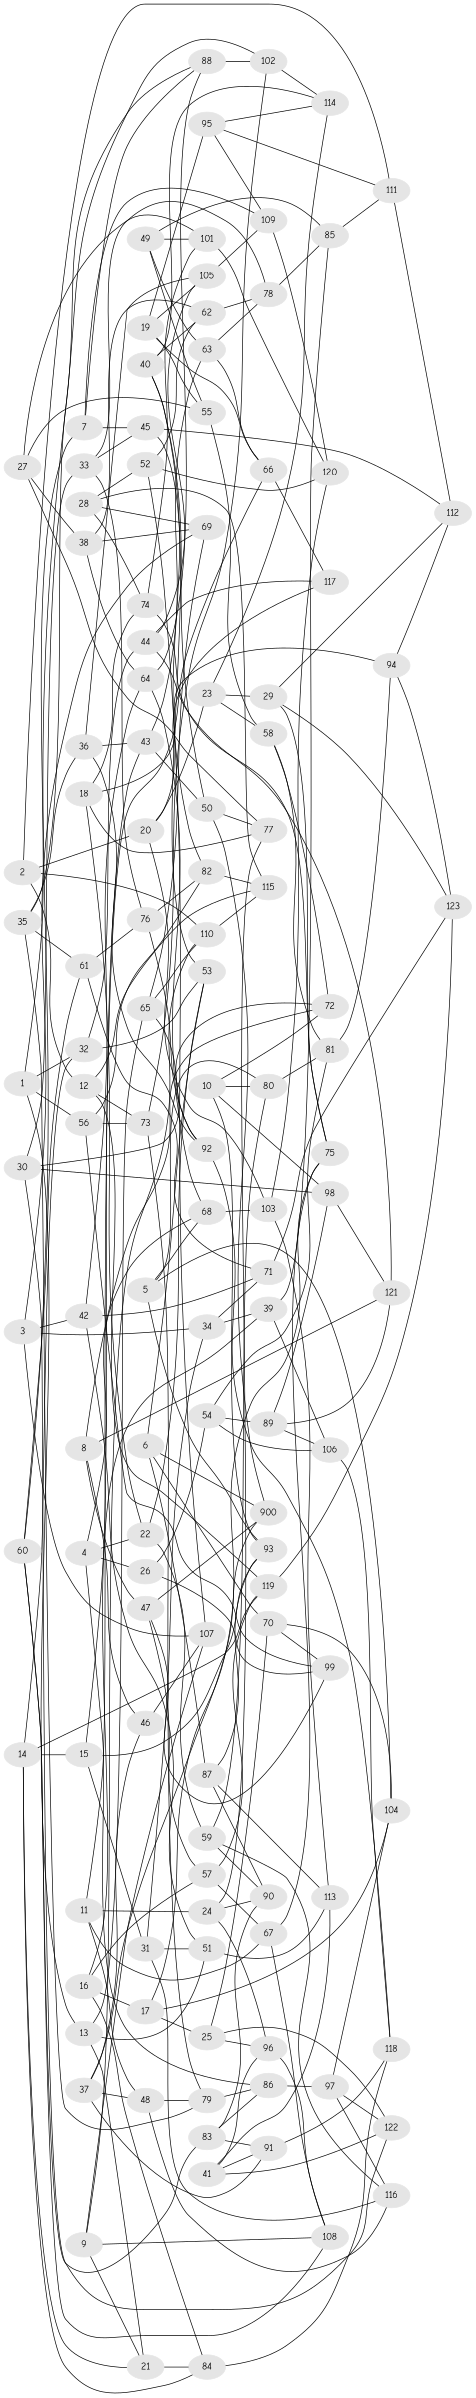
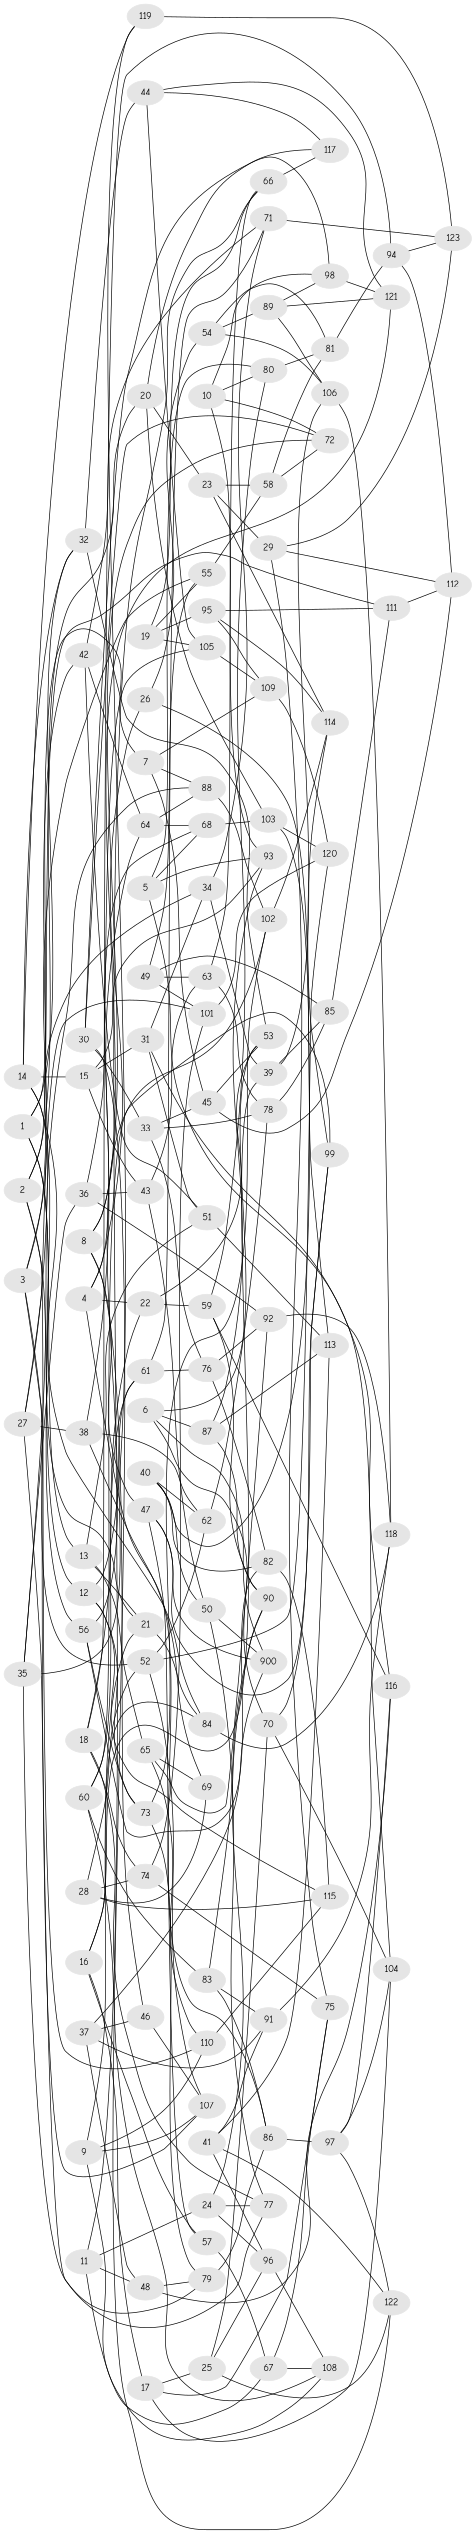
(64, 739) -> (49, 1611)
(233, 1682) -> none
